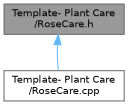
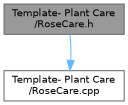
(57, 58) -> (71, 47)
